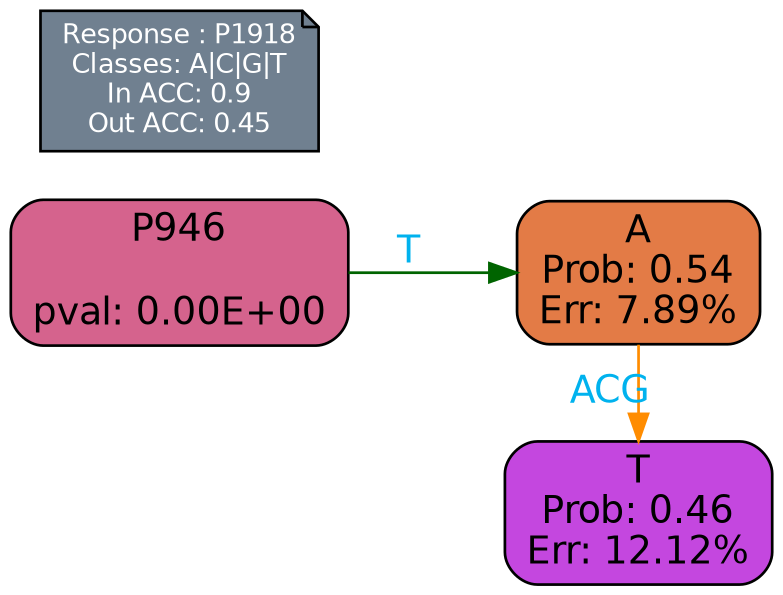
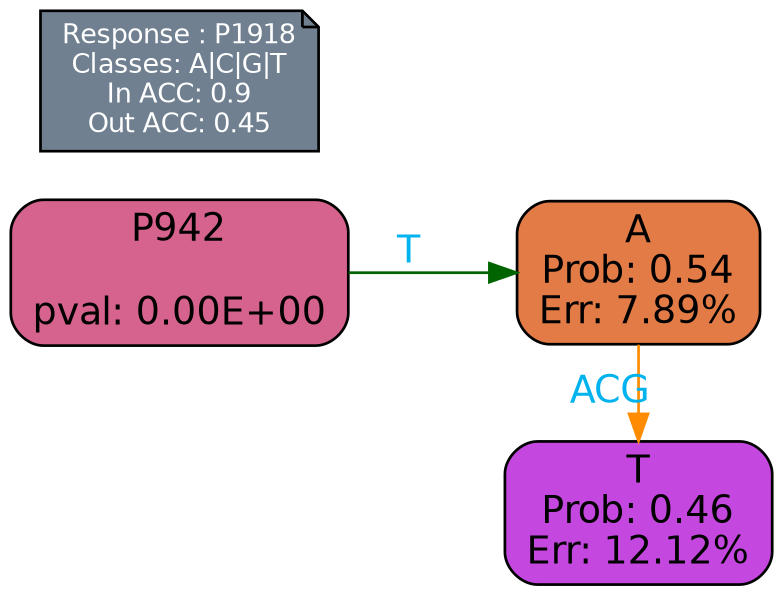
(180, 273) -> (180, 273)
